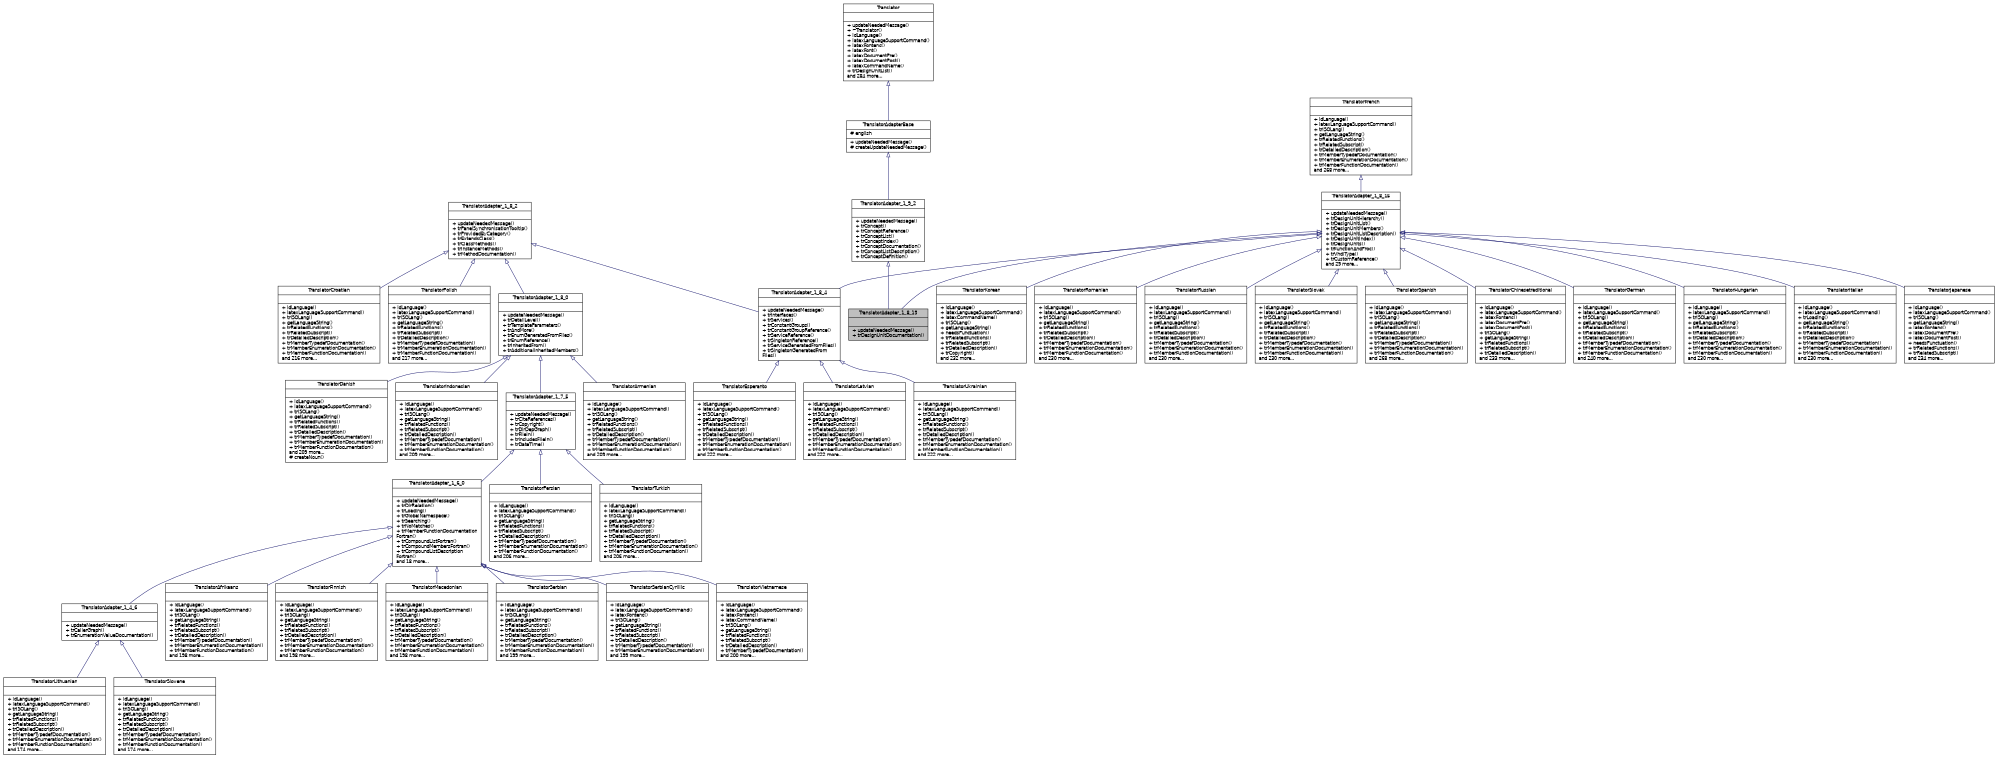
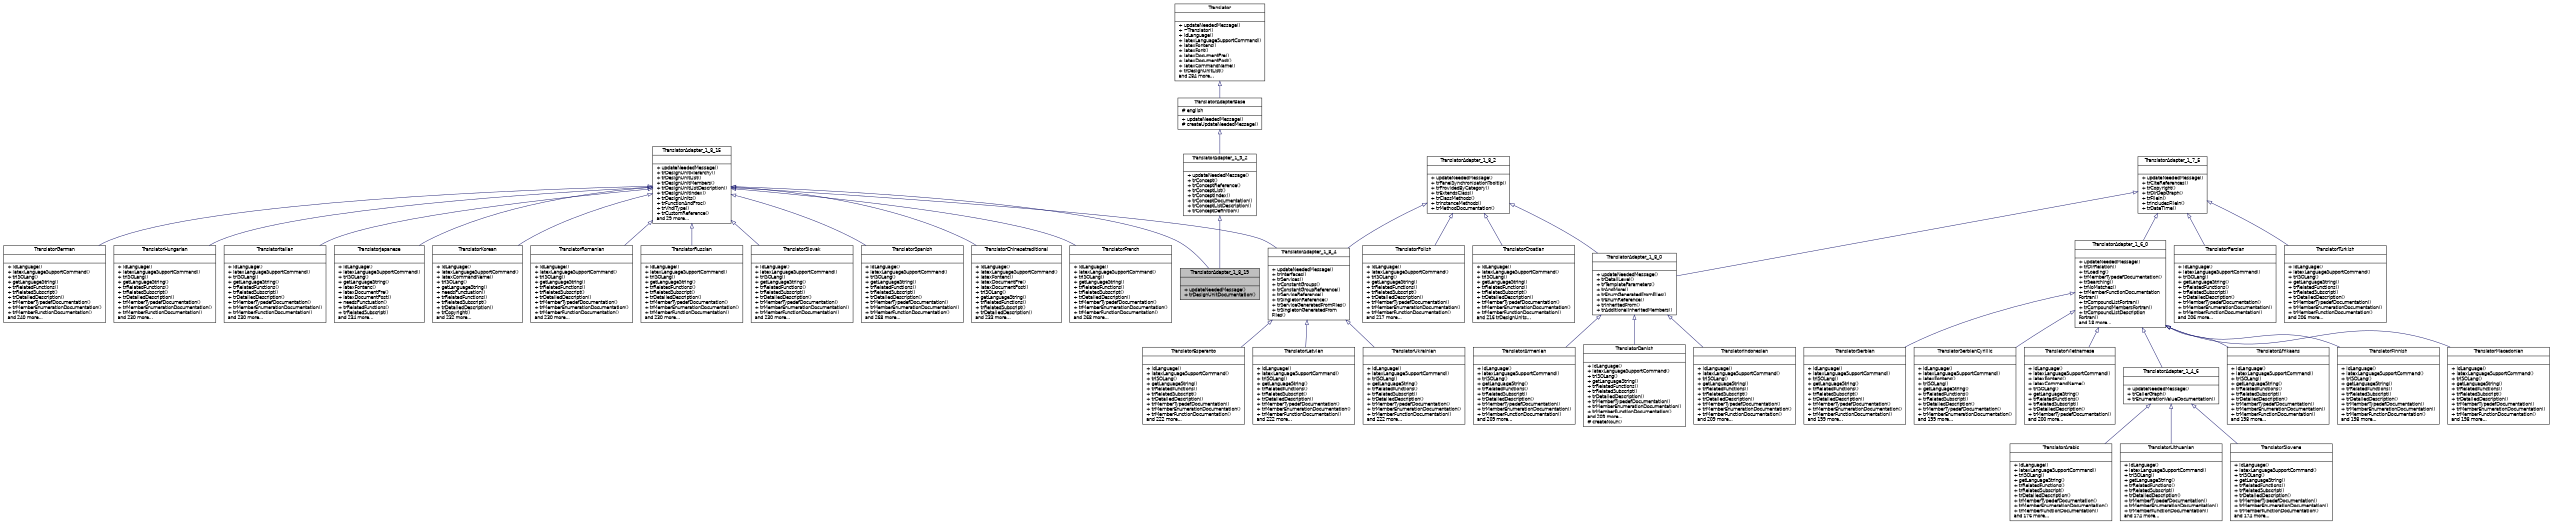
(1361, 186) -> (908, 208)
(1813, 318) -> (243, 277)
(299, 359) -> (1504, 318)
(541, 377) -> (1905, 234)
none -> (2061, 482)
(423, 516) -> (2120, 277)
